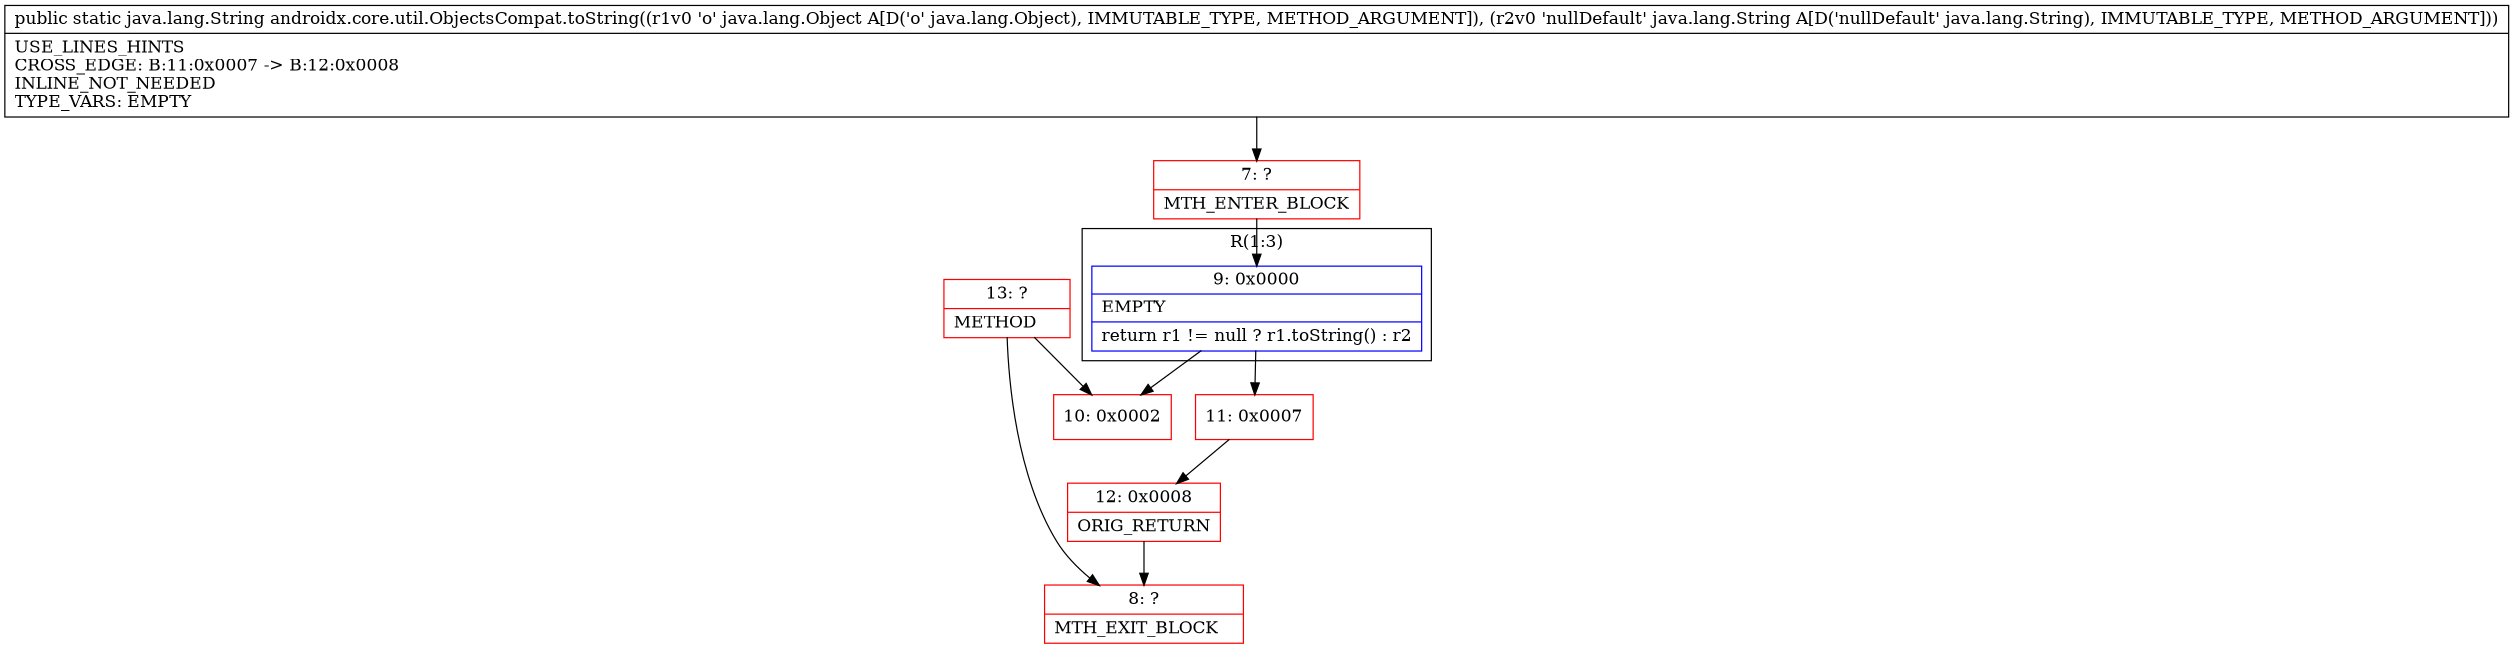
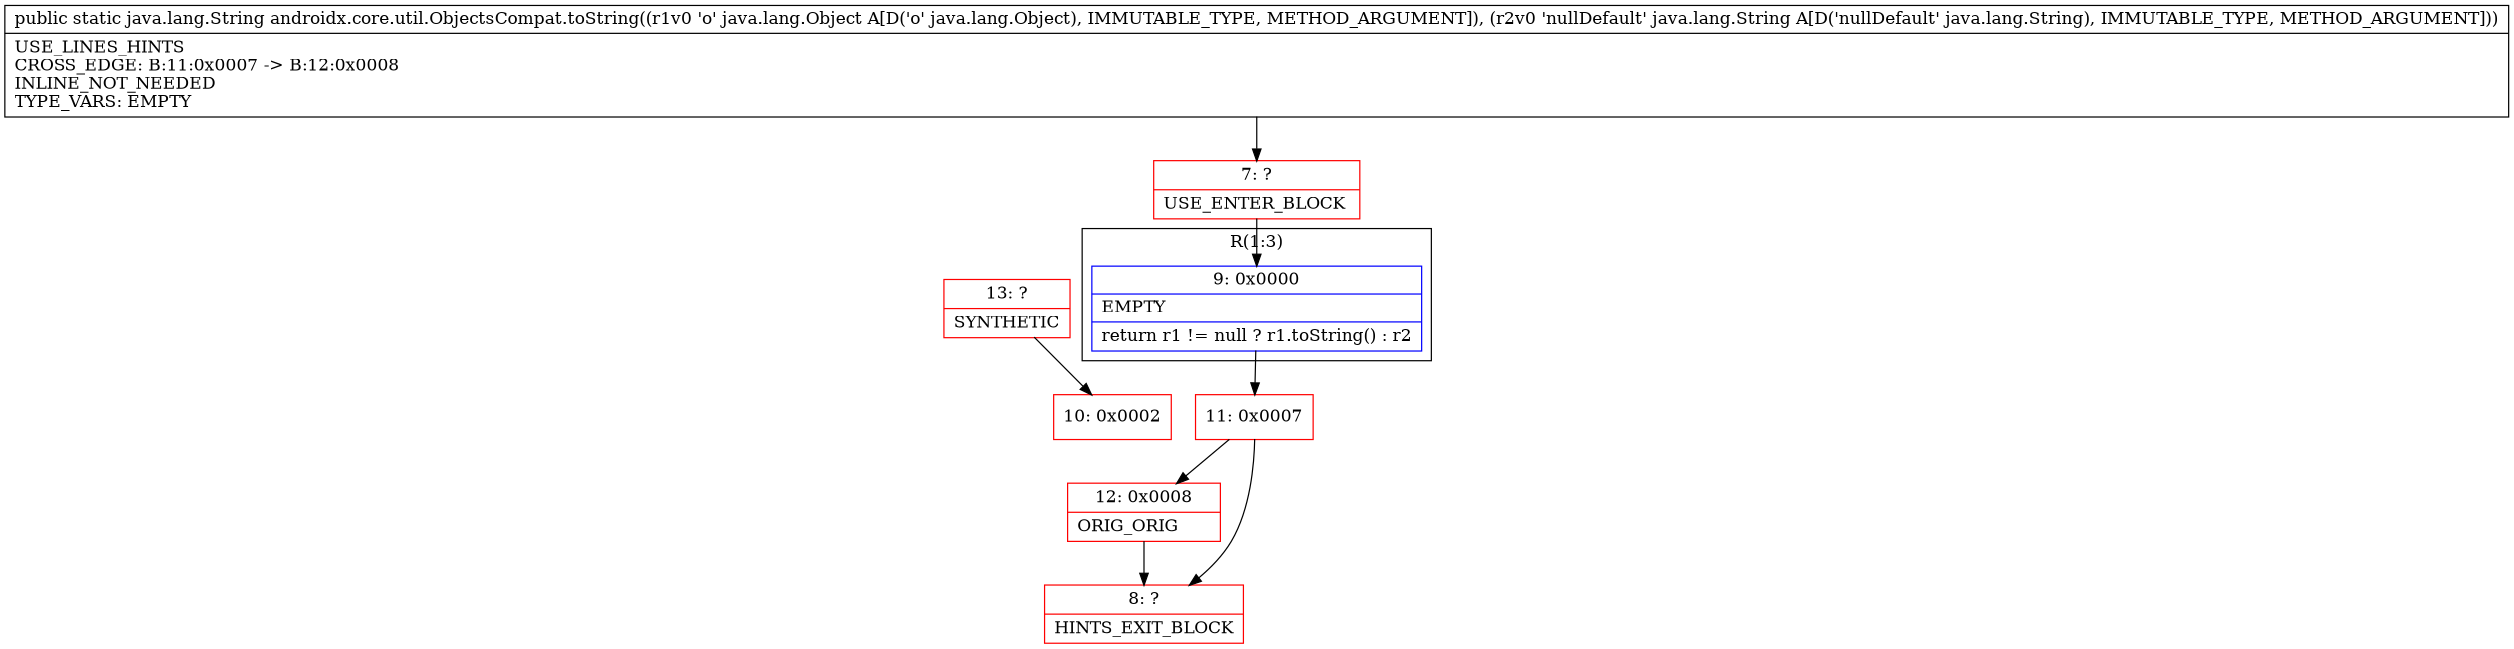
(1257, 204) -> (1255, 204)
(995, 323) -> (1007, 323)
(1176, 369) -> none
(1026, 466) -> (1243, 515)
(1144, 526) -> (1128, 526)
(1137, 628) -> (1144, 628)
